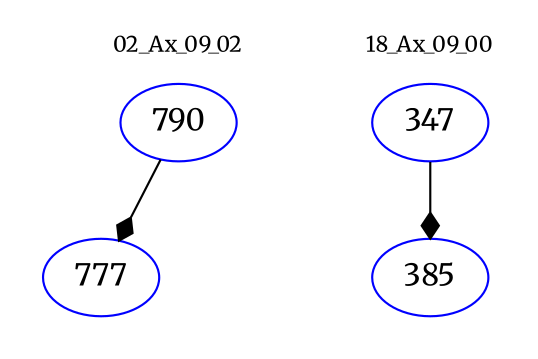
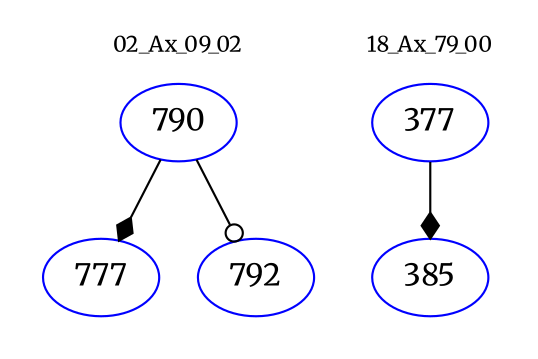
(430, 46) -> (430, 46)
(430, 123) -> (430, 123)
none -> (256, 278)
